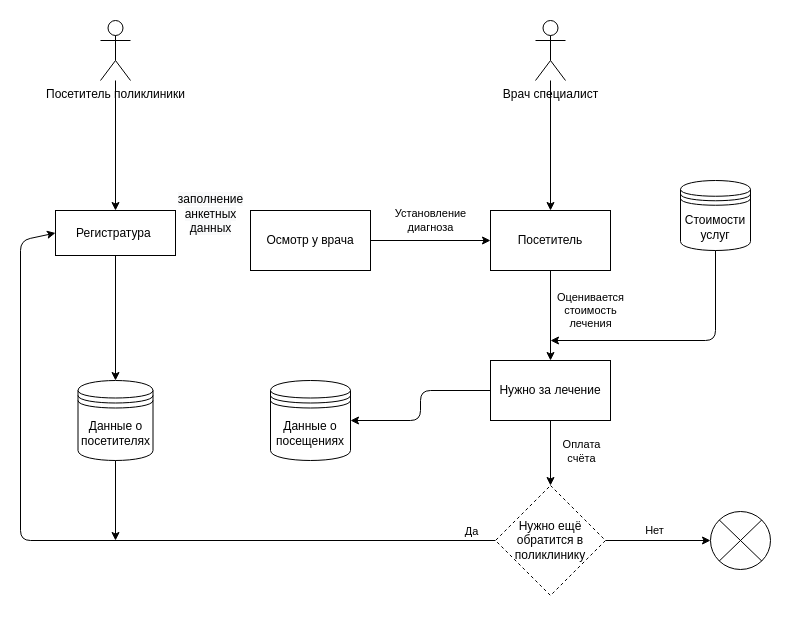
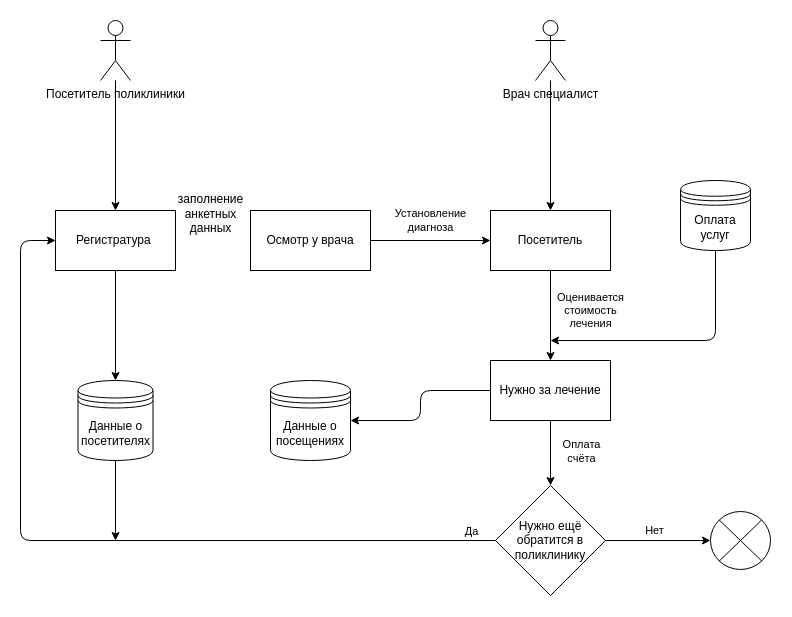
(716, 228) -> (716, 228)
(116, 233) -> (116, 241)
(551, 541) -> (551, 541)
